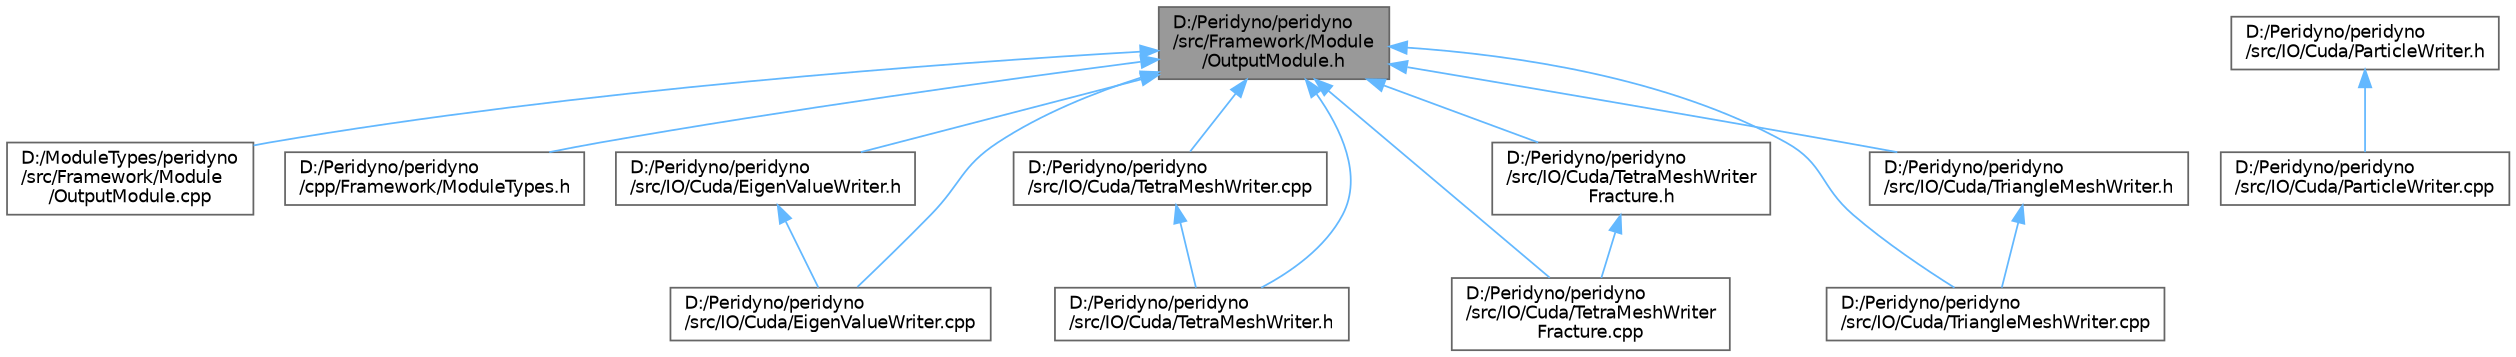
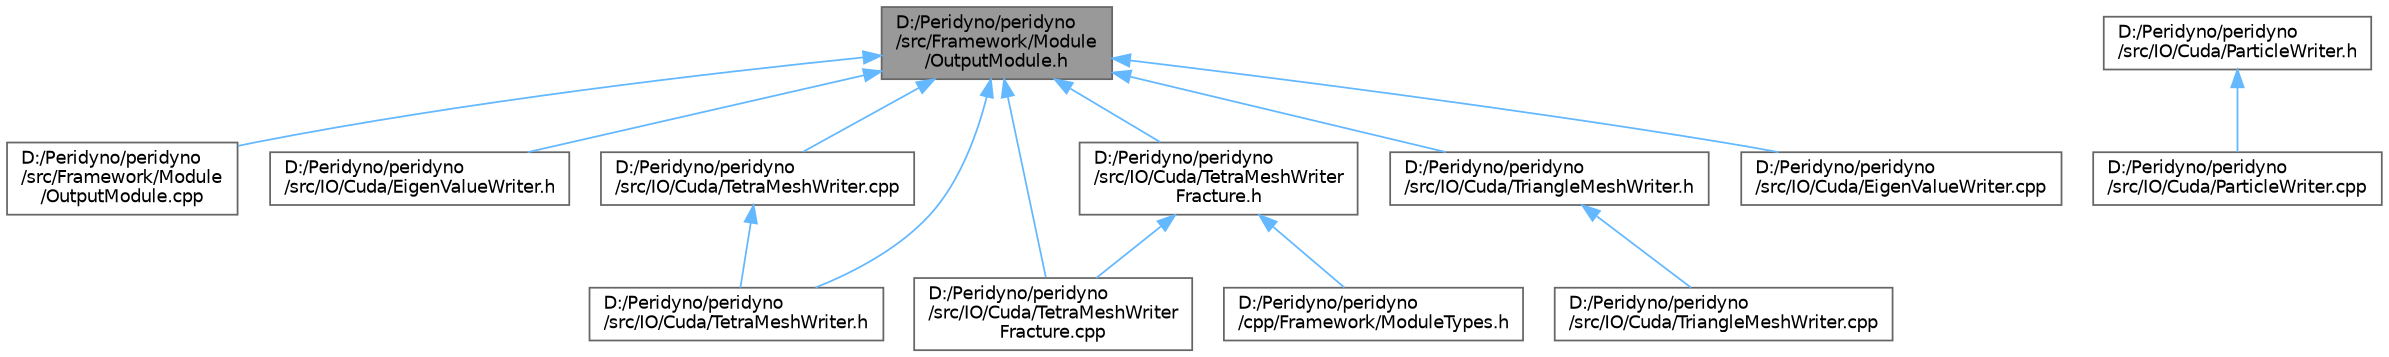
(844, 103) -> (1309, 257)
(1709, 108) -> none
(130, 179) -> (122, 179)
(802, 255) -> none
